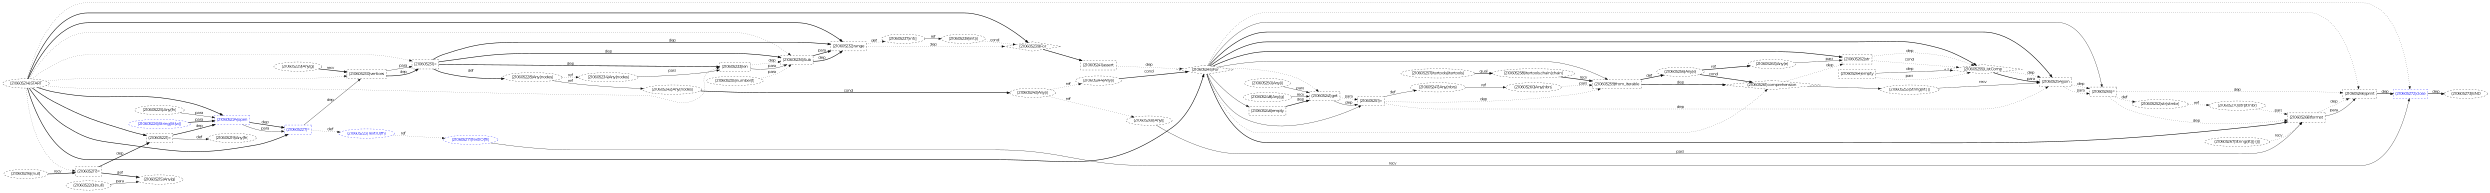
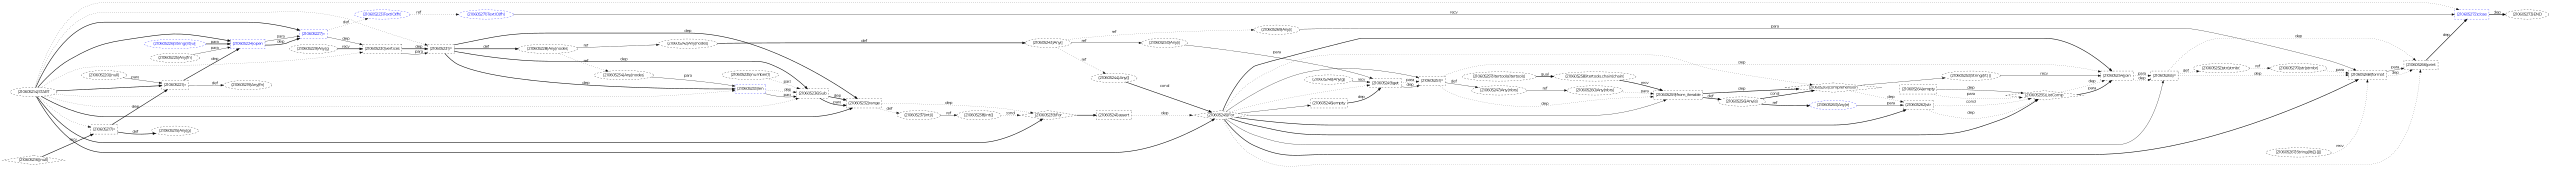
none -> (1105, 43)
(1772, 64) -> (1833, 105)
(735, 67) -> (750, 89)
(848, 91) -> (864, 41)
(1325, 96) -> (1385, 83)
(26, 174) -> (34, 160)
(123, 183) -> (141, 80)
